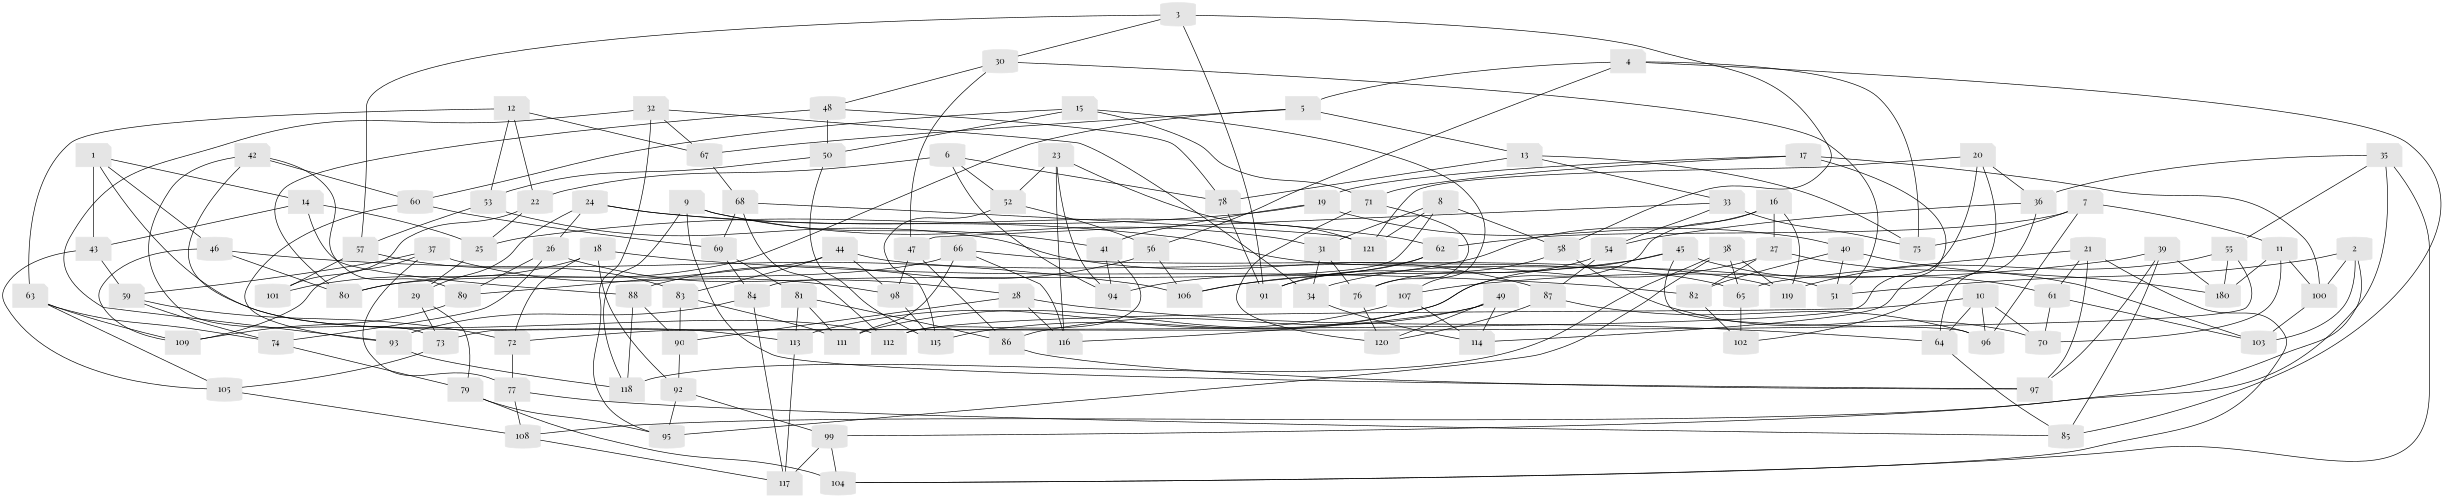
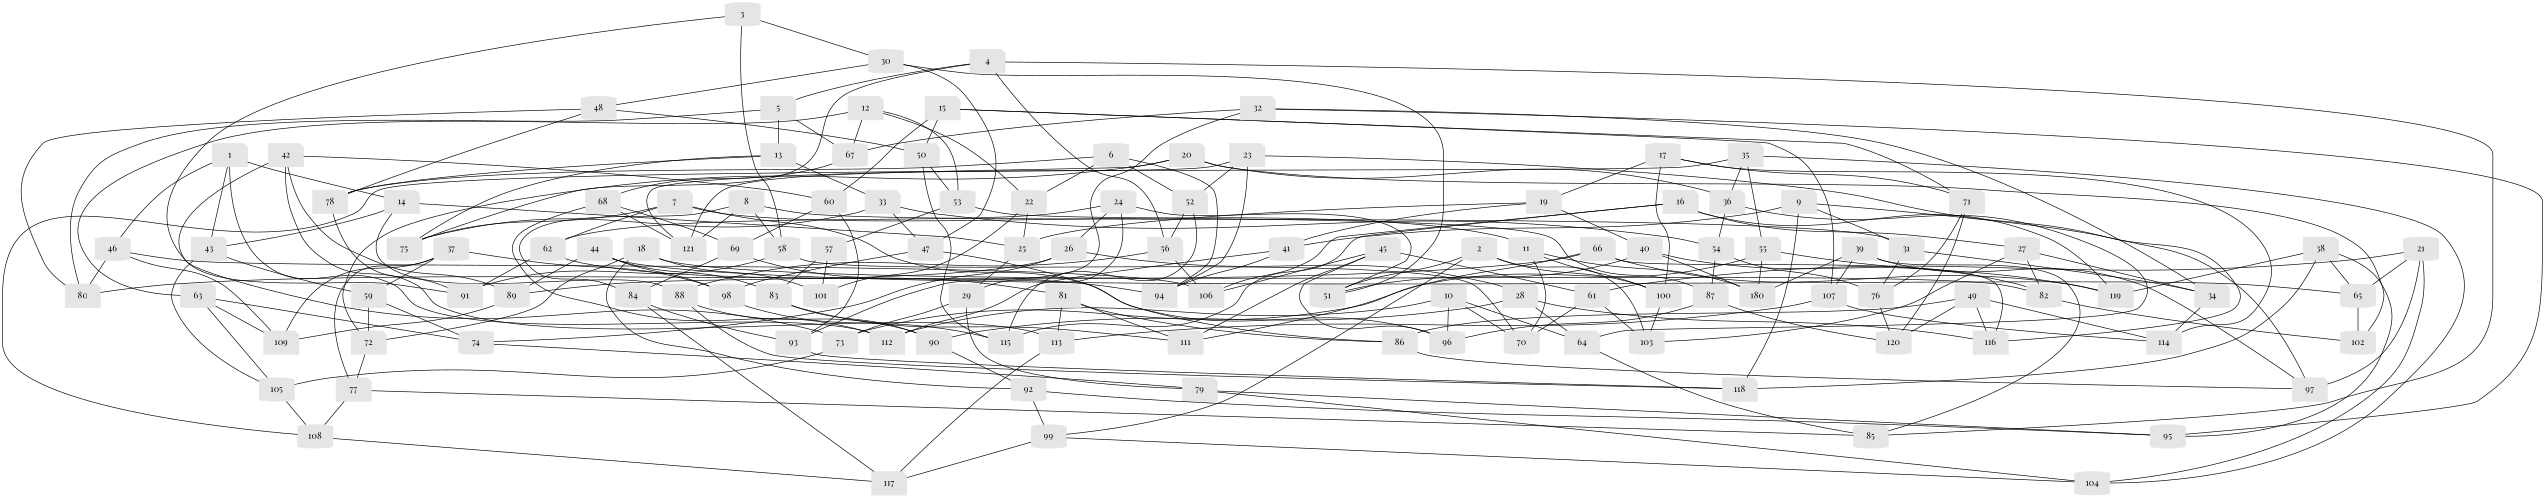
(691, 33) -> none
